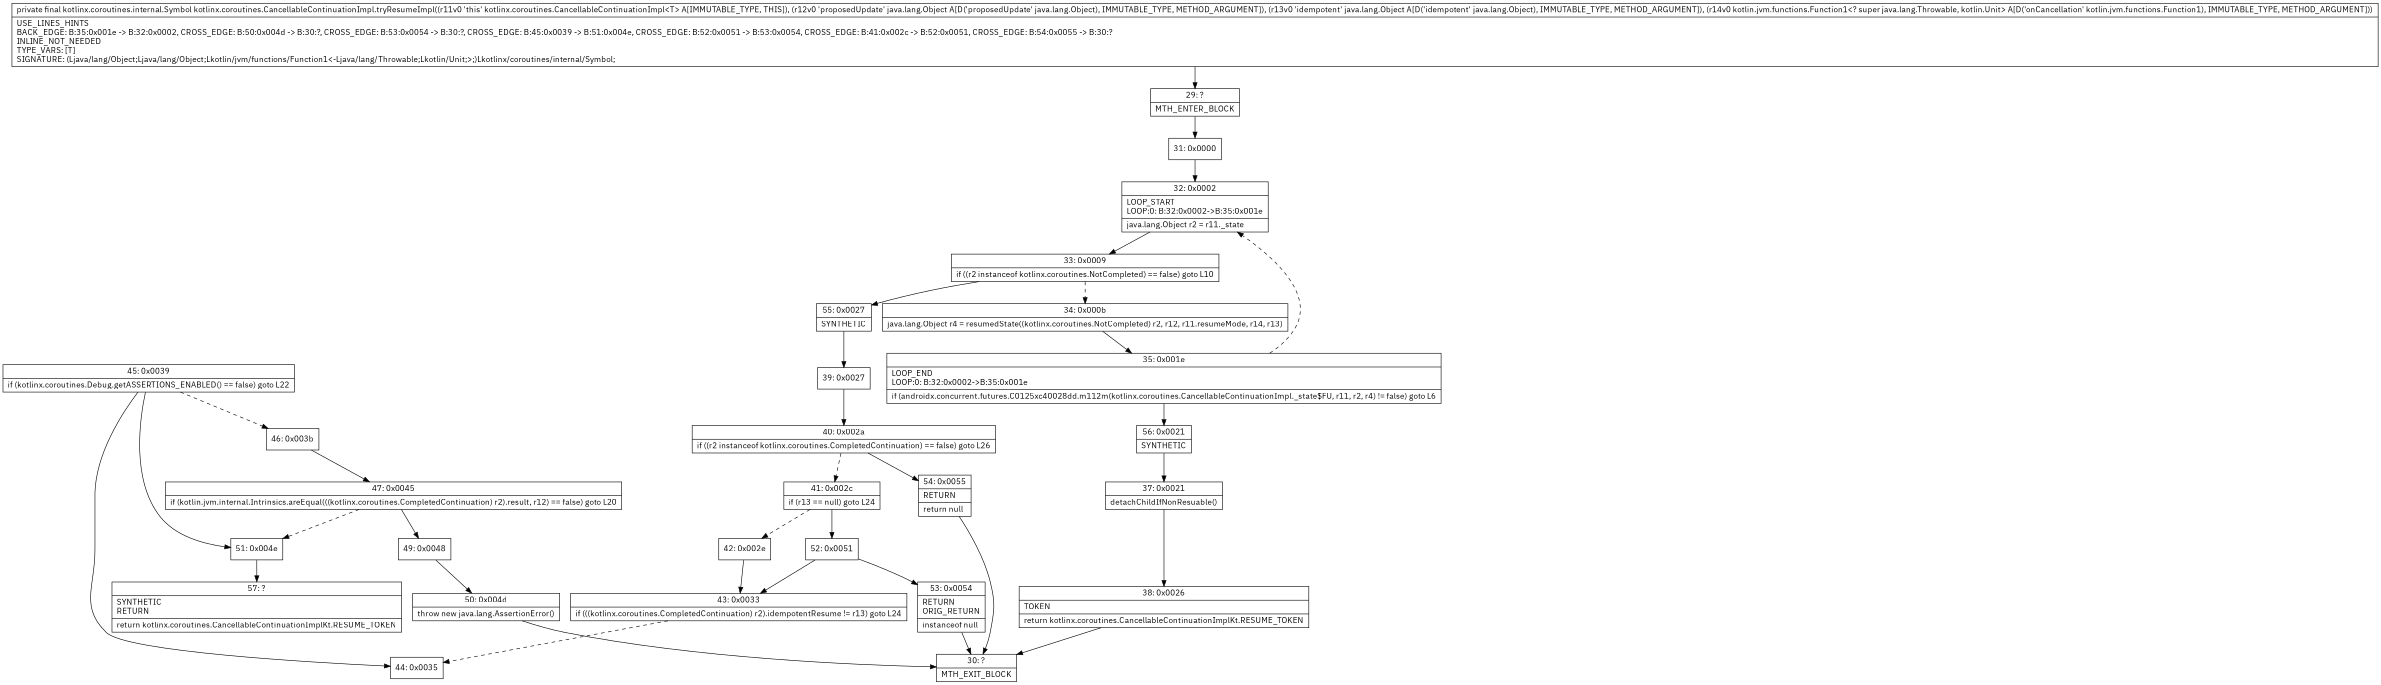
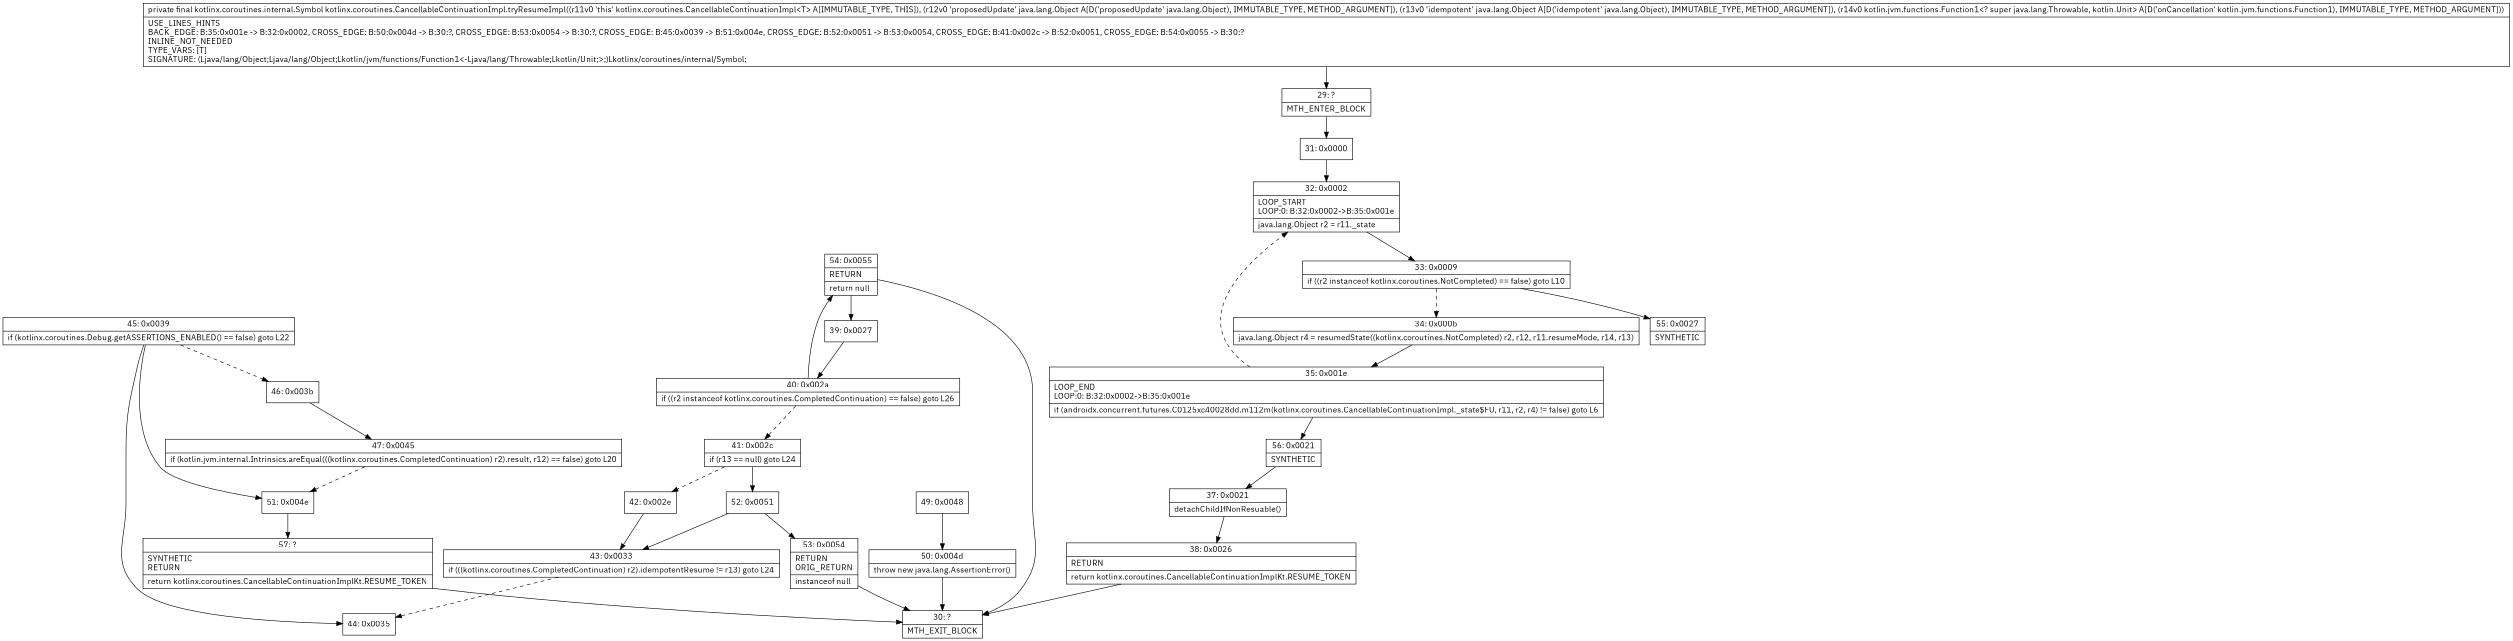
(844, 346) -> (851, 305)
(408, 521) -> none
(1037, 607) -> (1088, 563)
none -> (664, 609)
